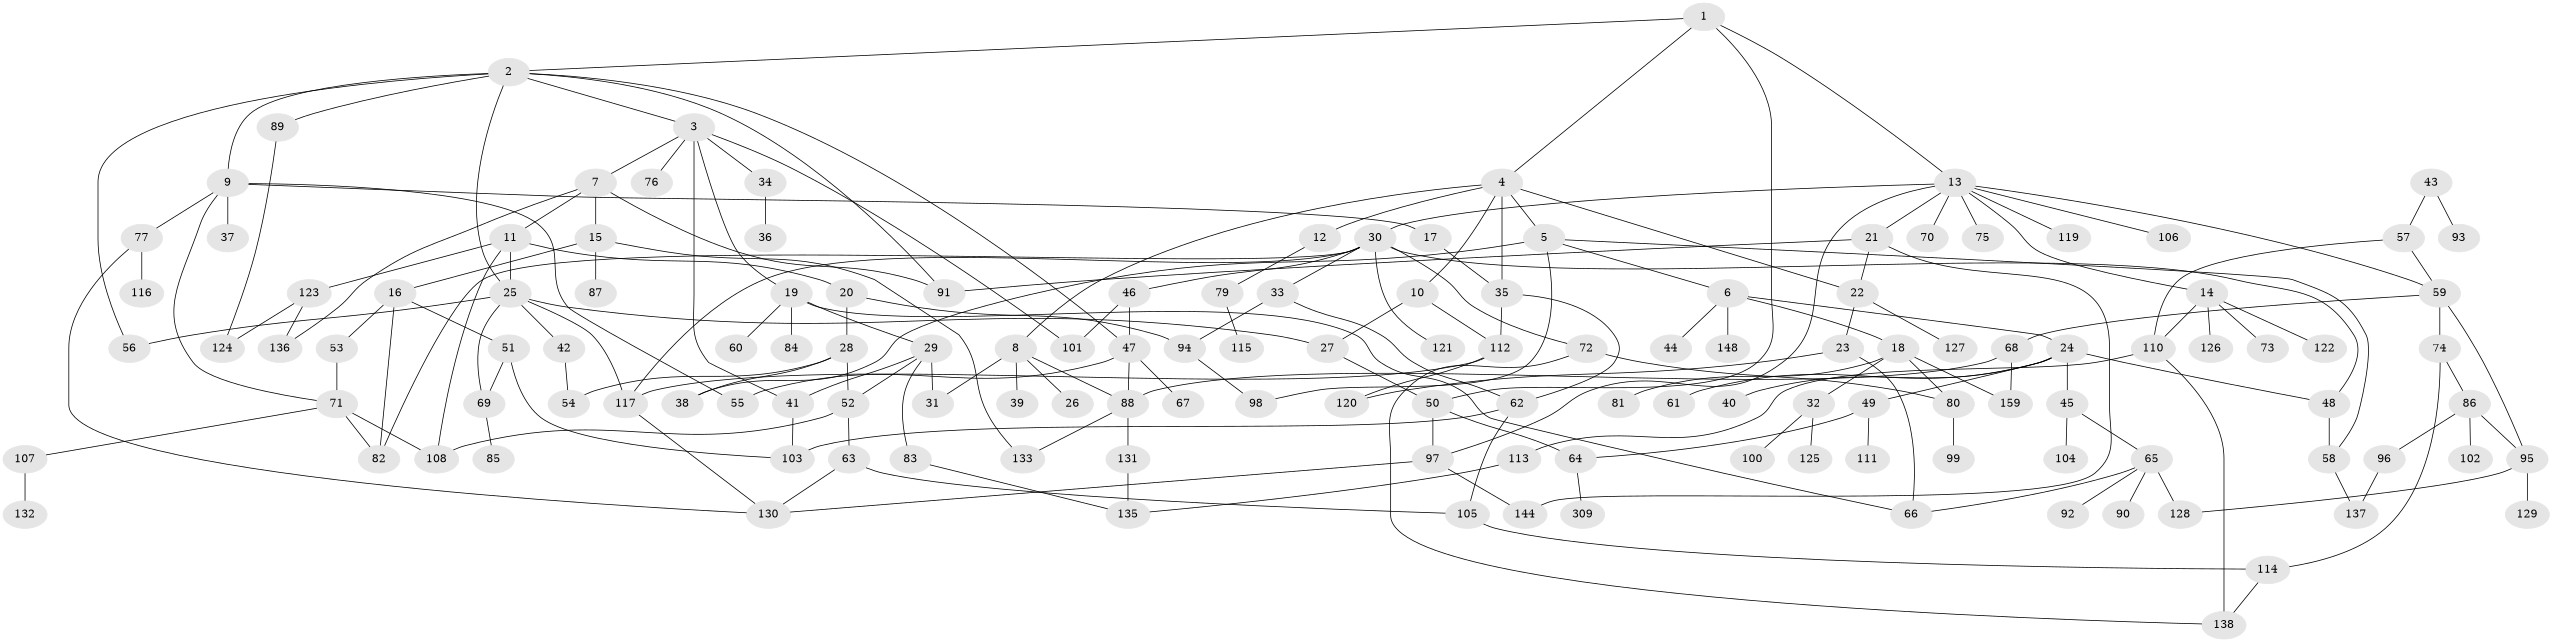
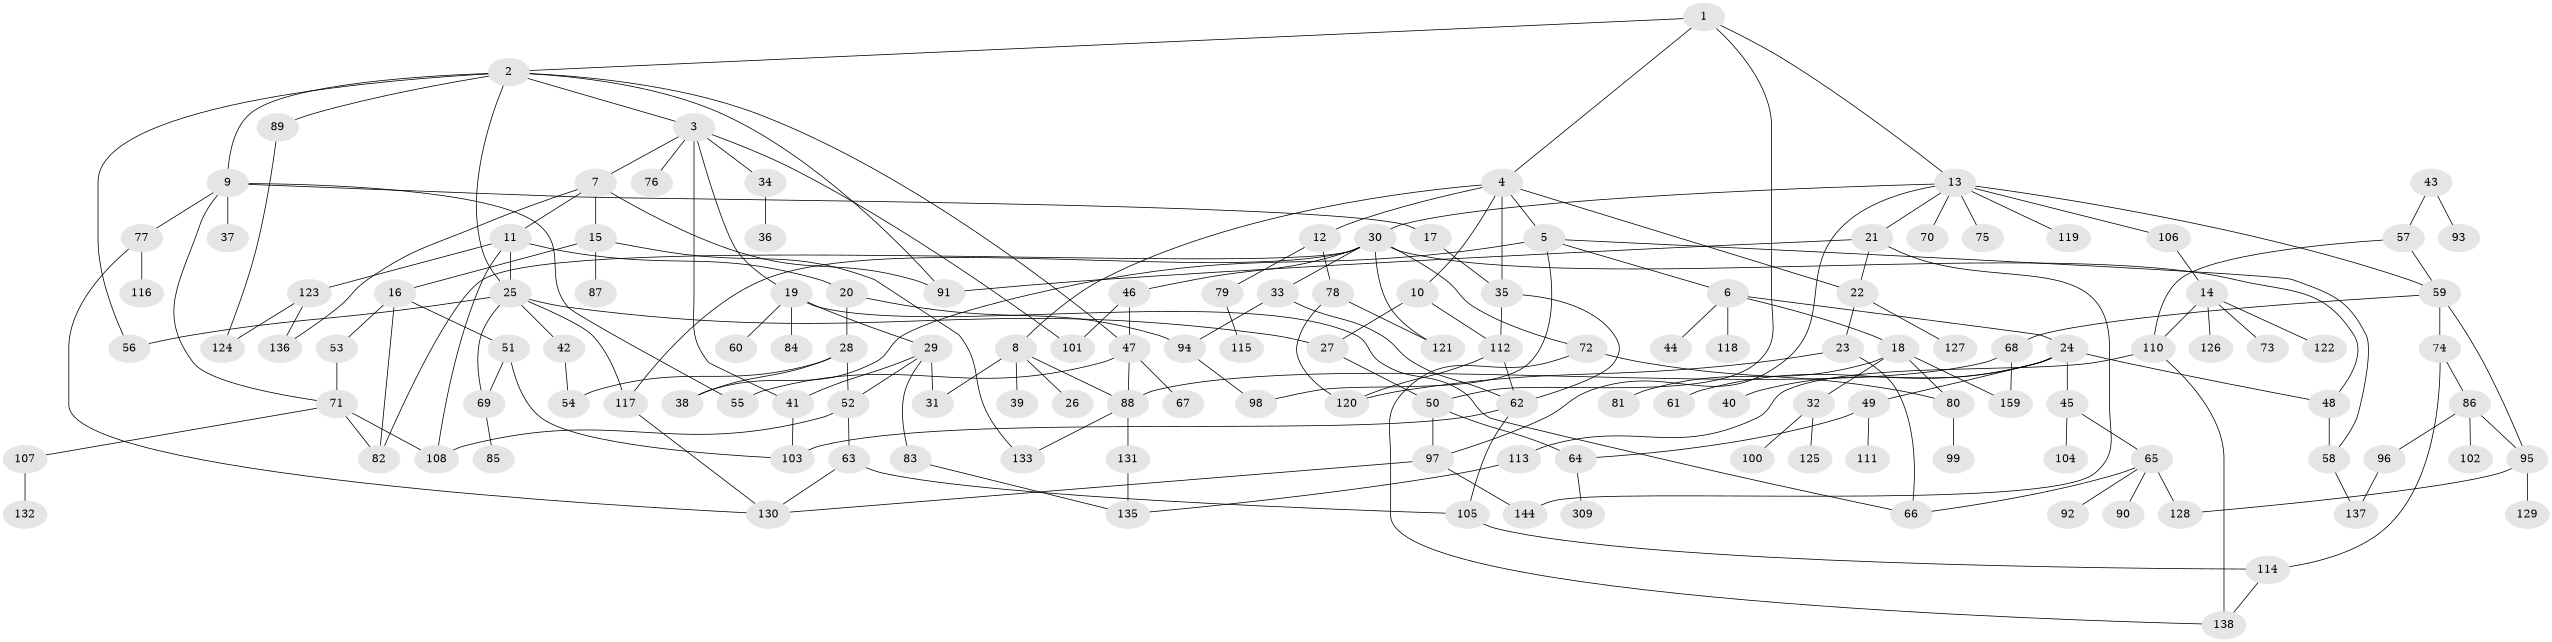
(2056, 259) -> (2188, 266)
none -> (1333, 293)
(1728, 349) -> (1728, 349)
(1084, 377) -> (1511, 383)
